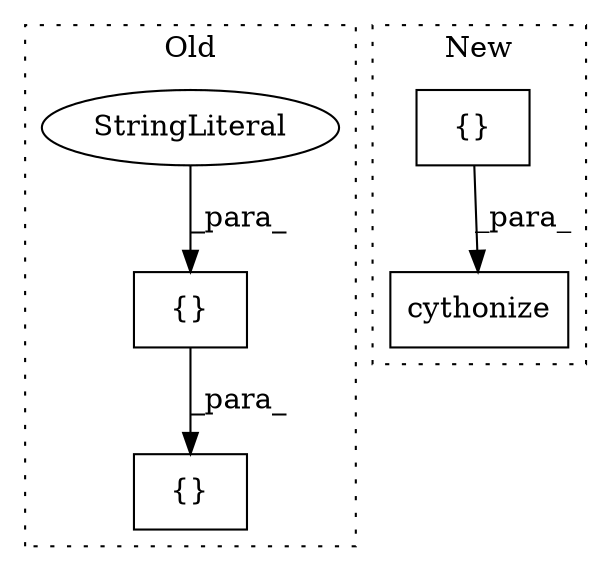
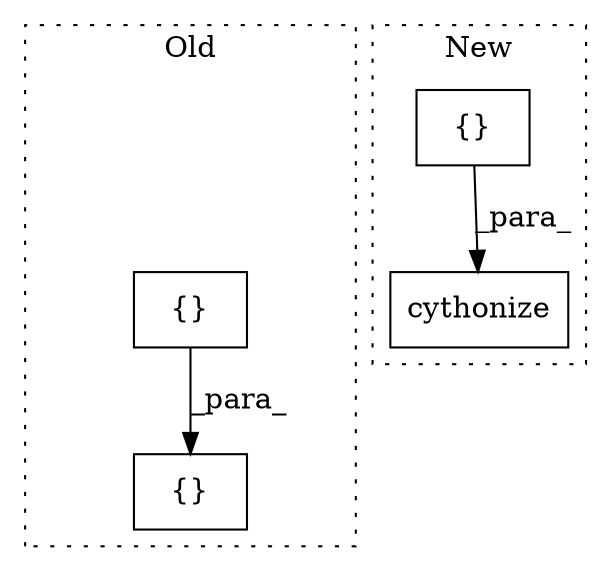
(190, 128) -> none
